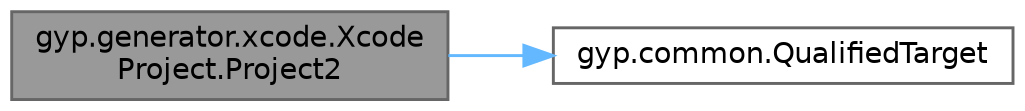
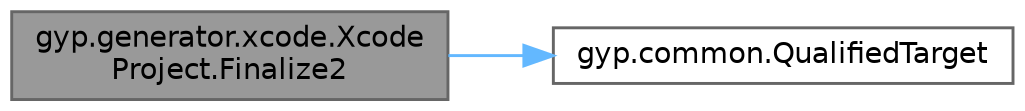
(230, 56) -> (230, 56)
